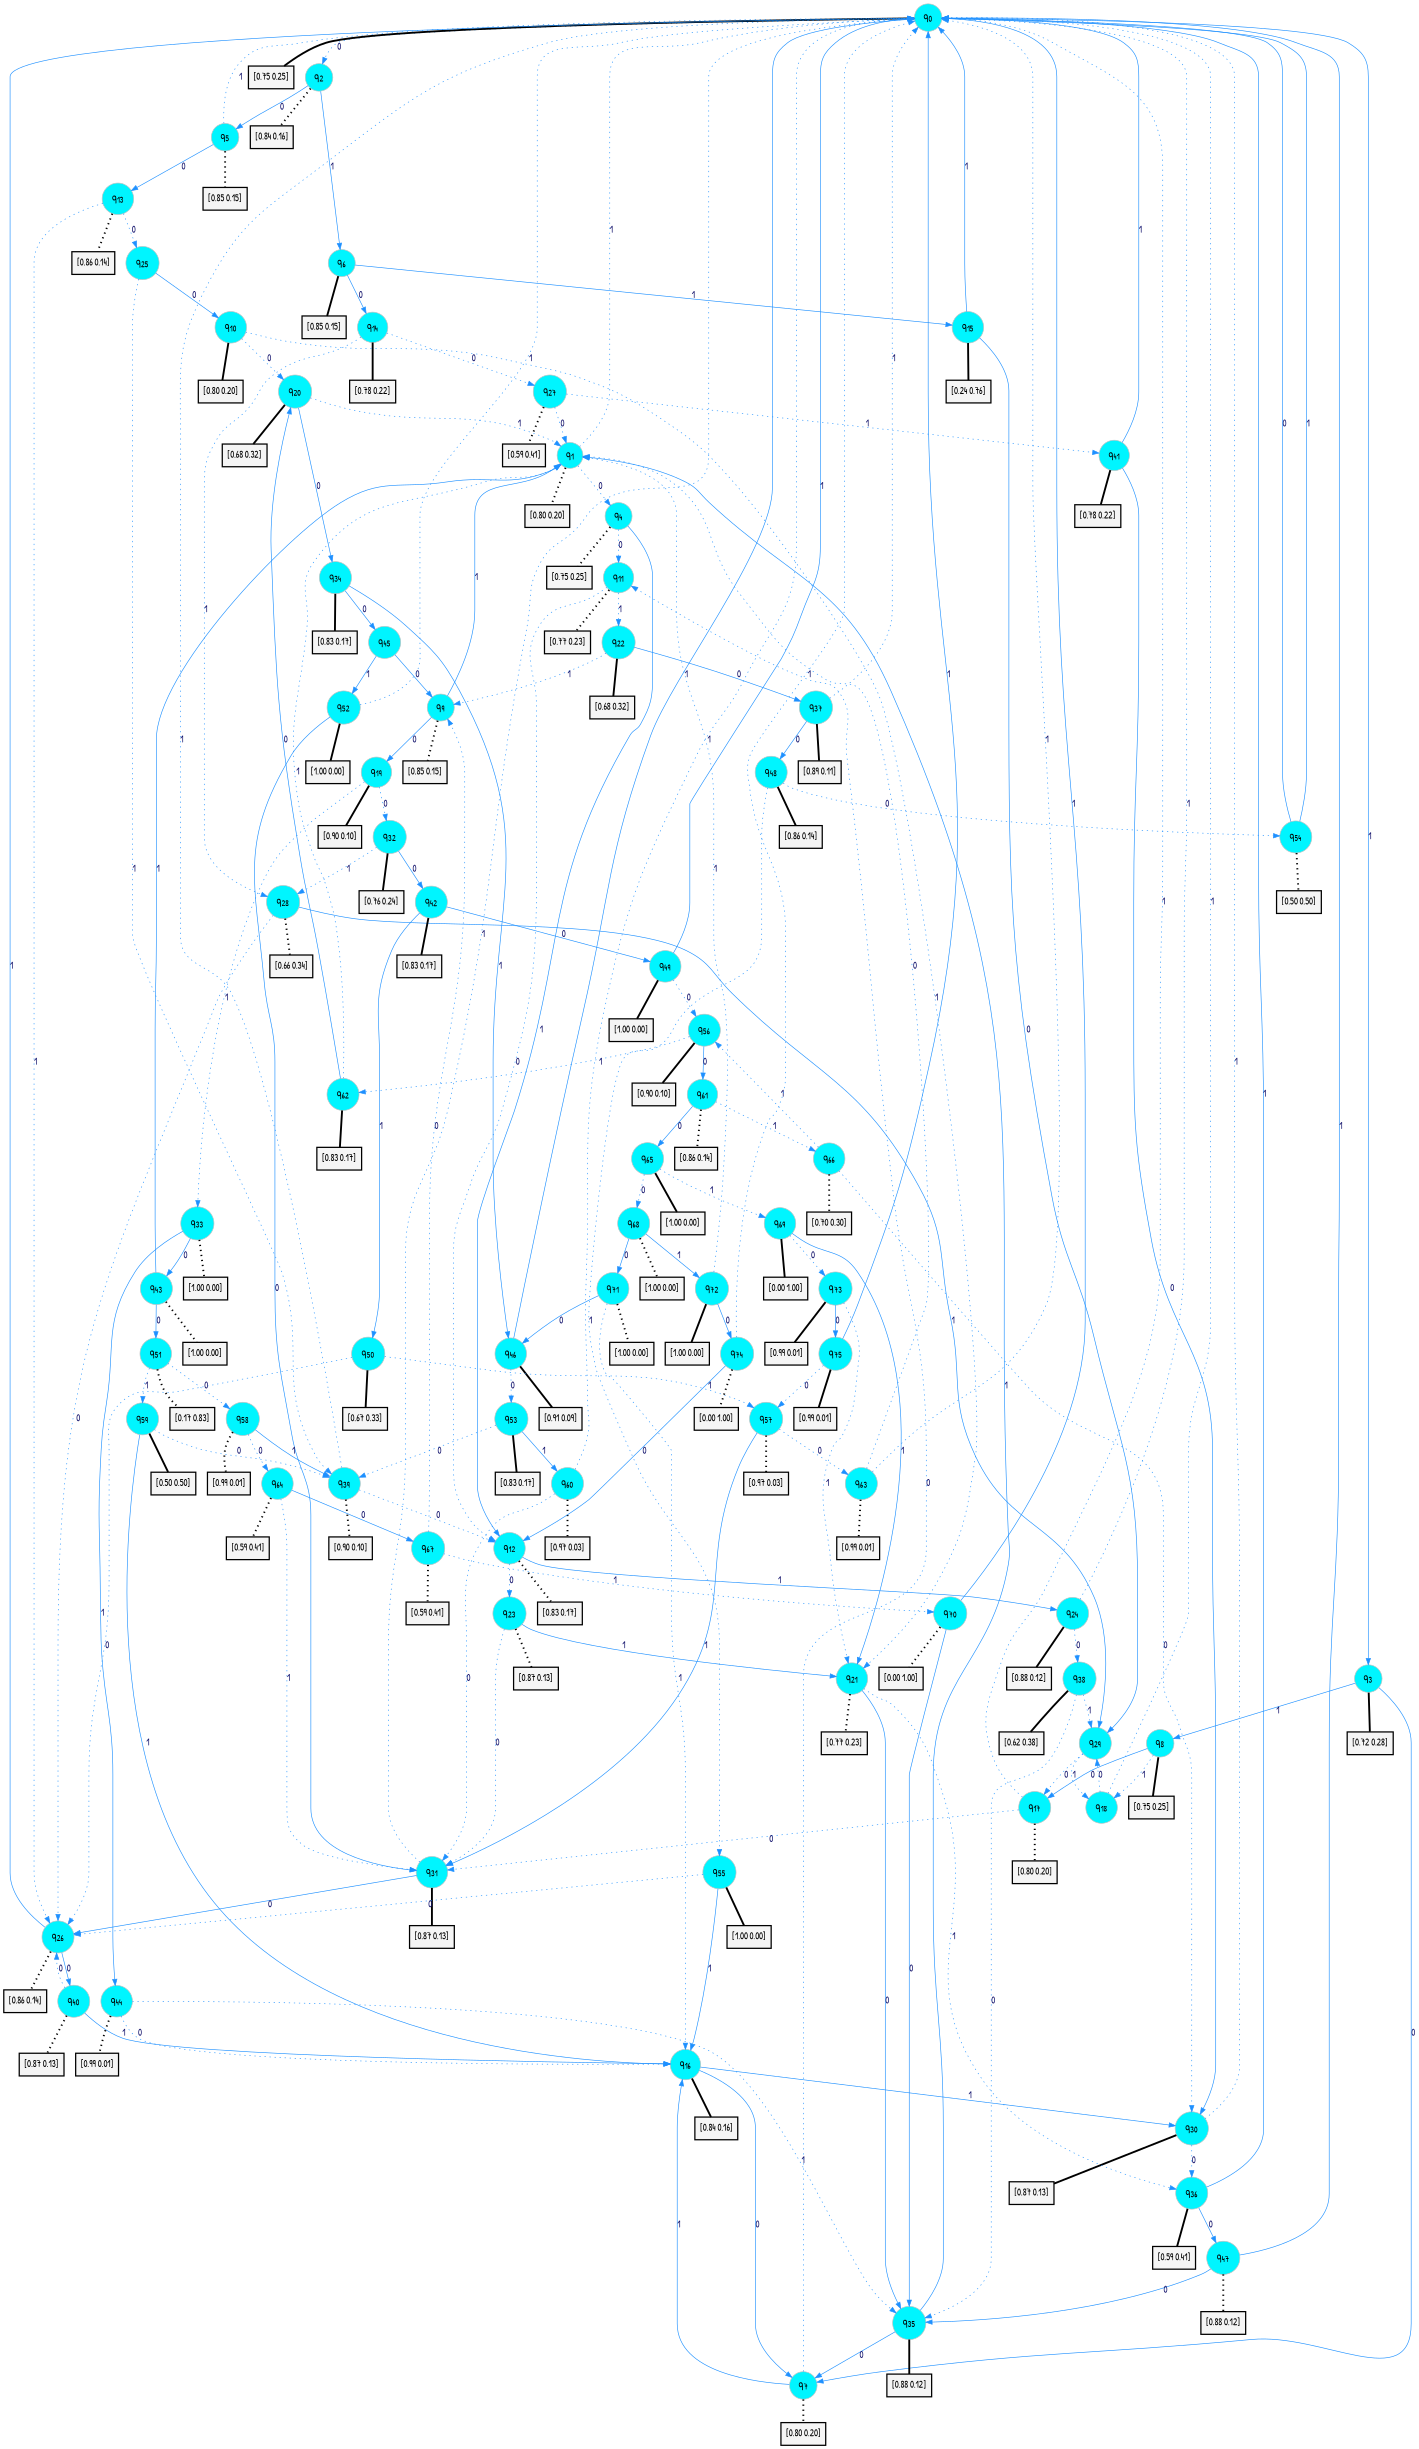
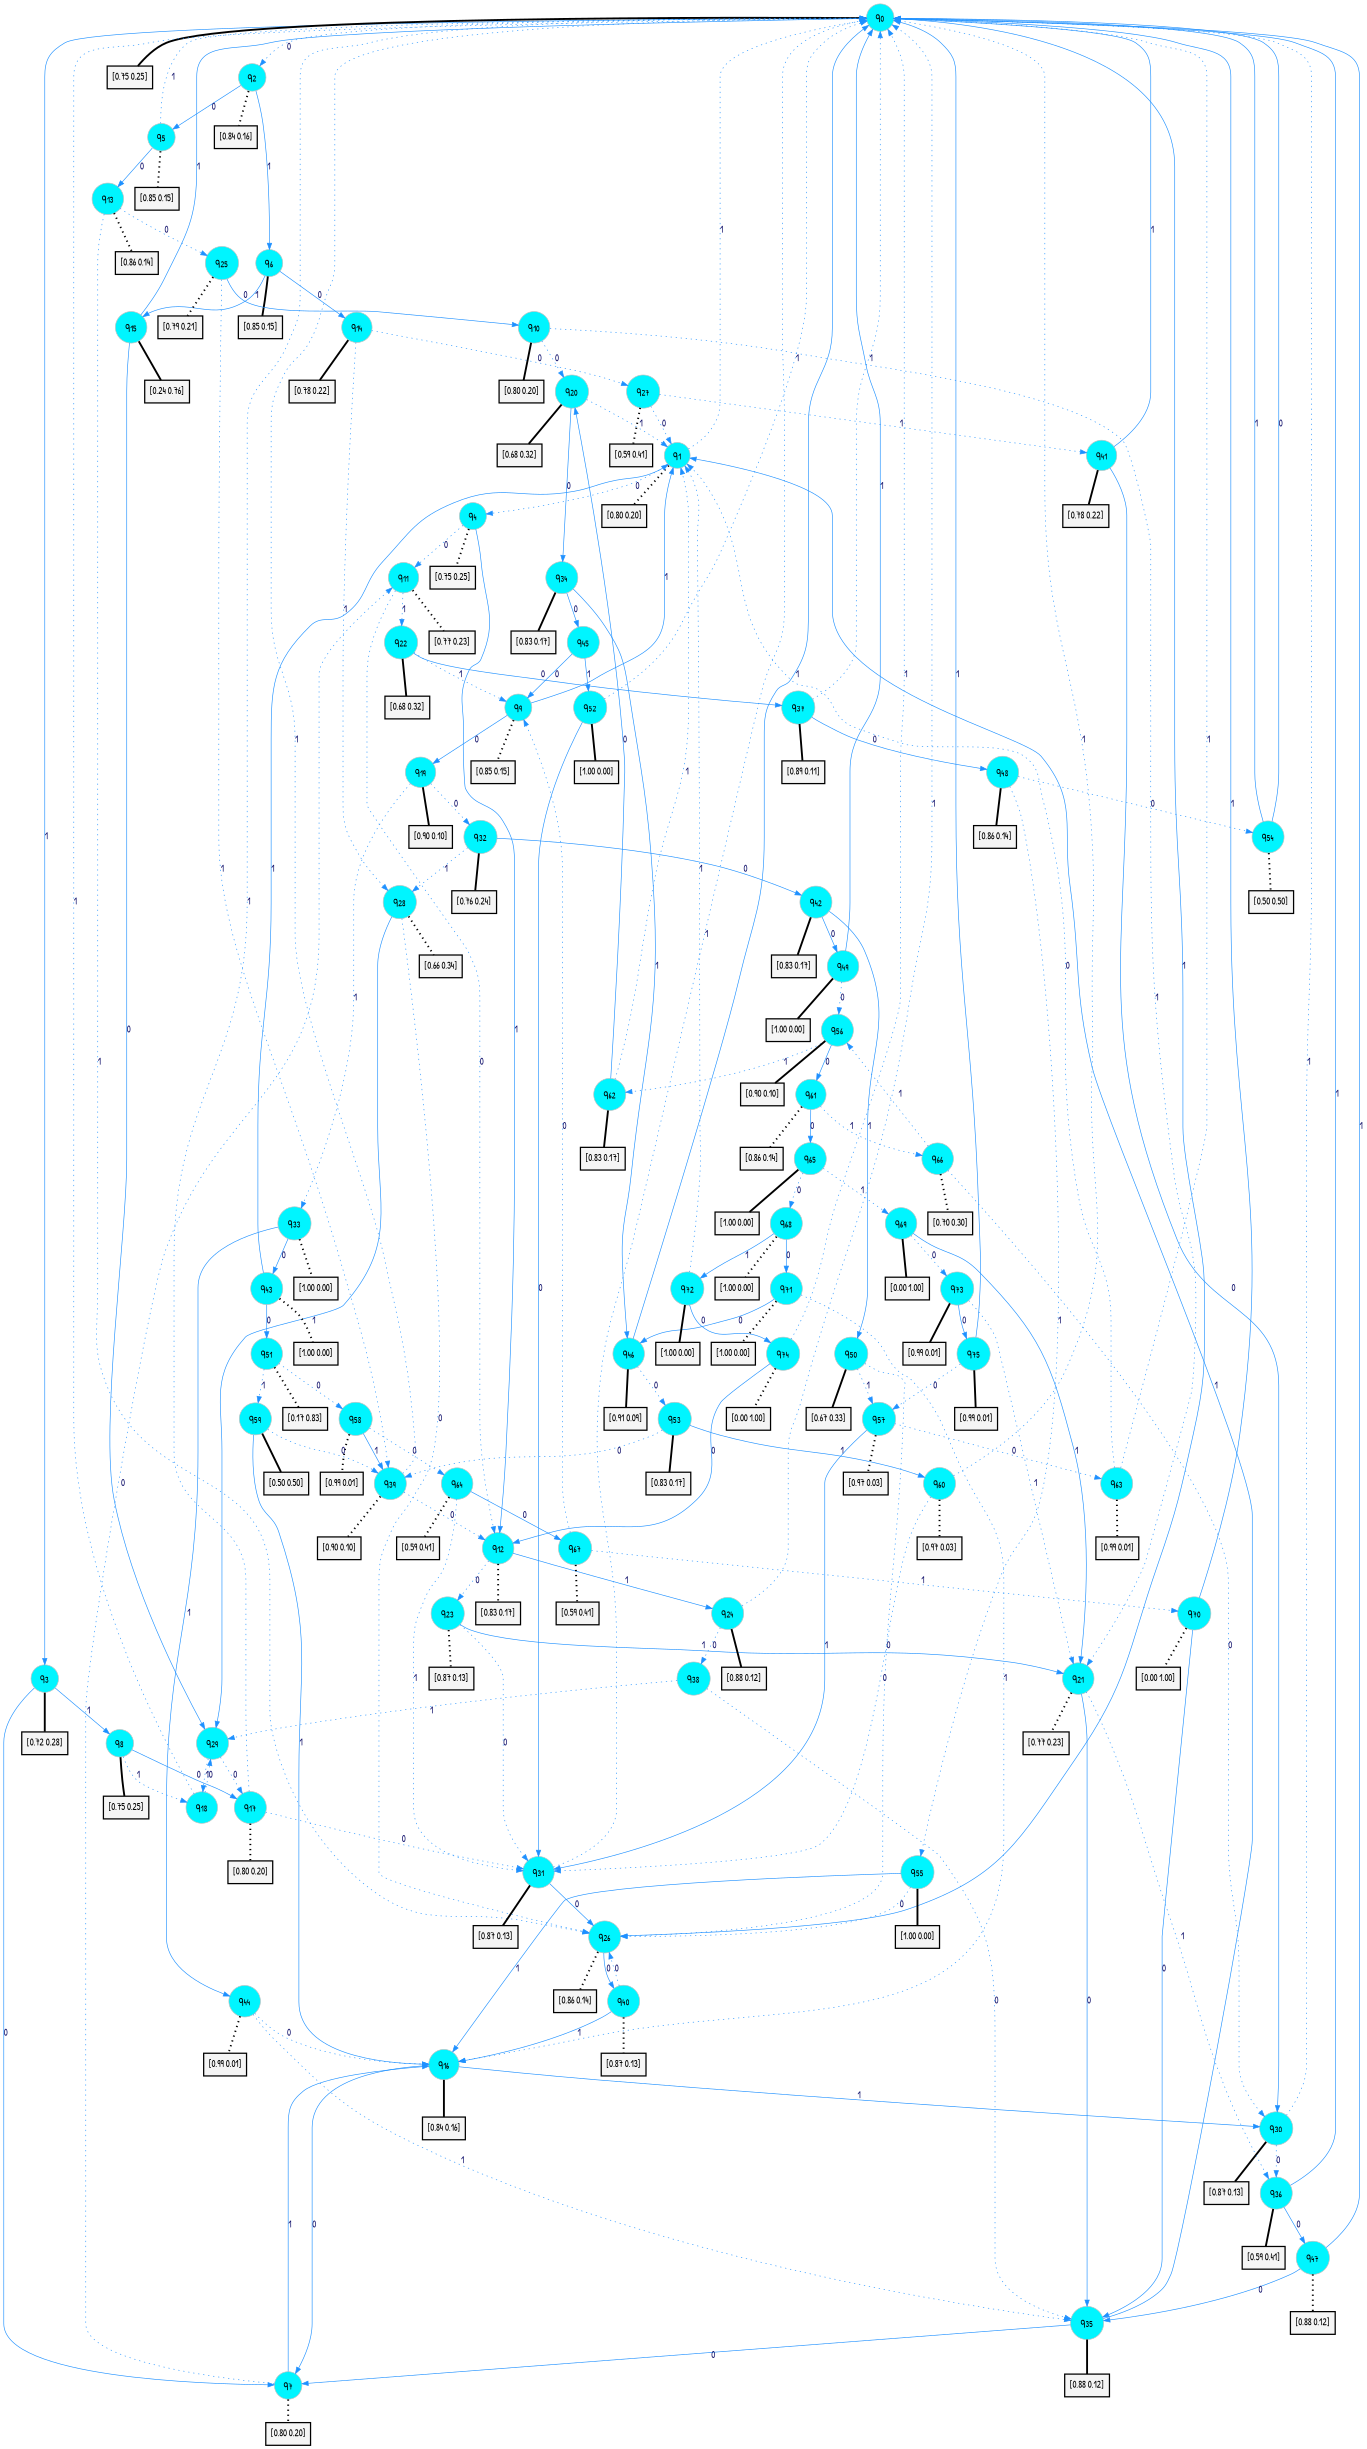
none -> (180, 327)
(1022, 1743) -> none
